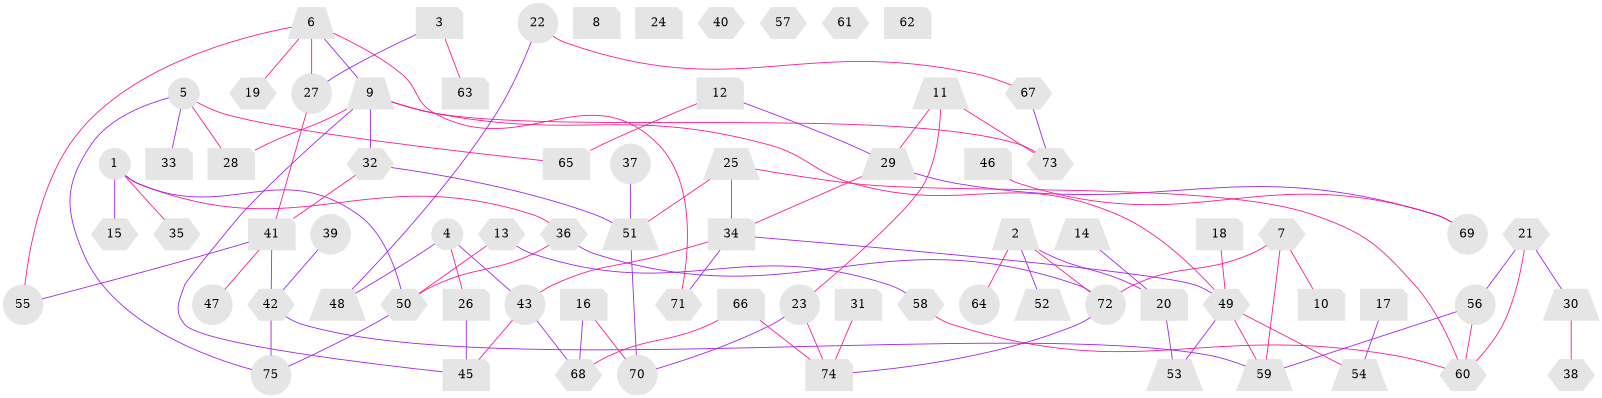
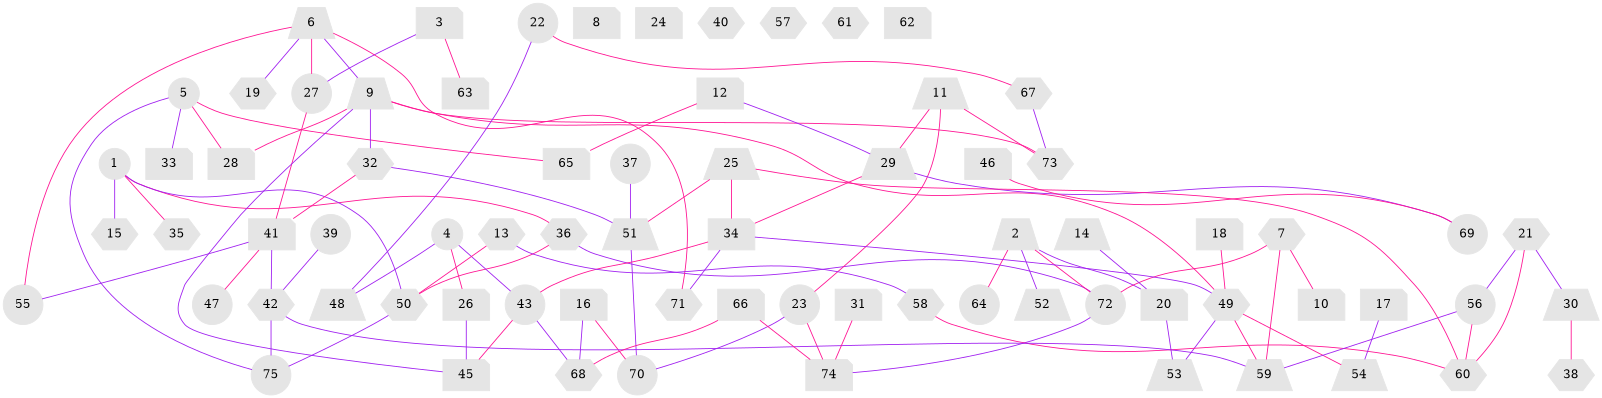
(282, 59) -> (282, 59)
